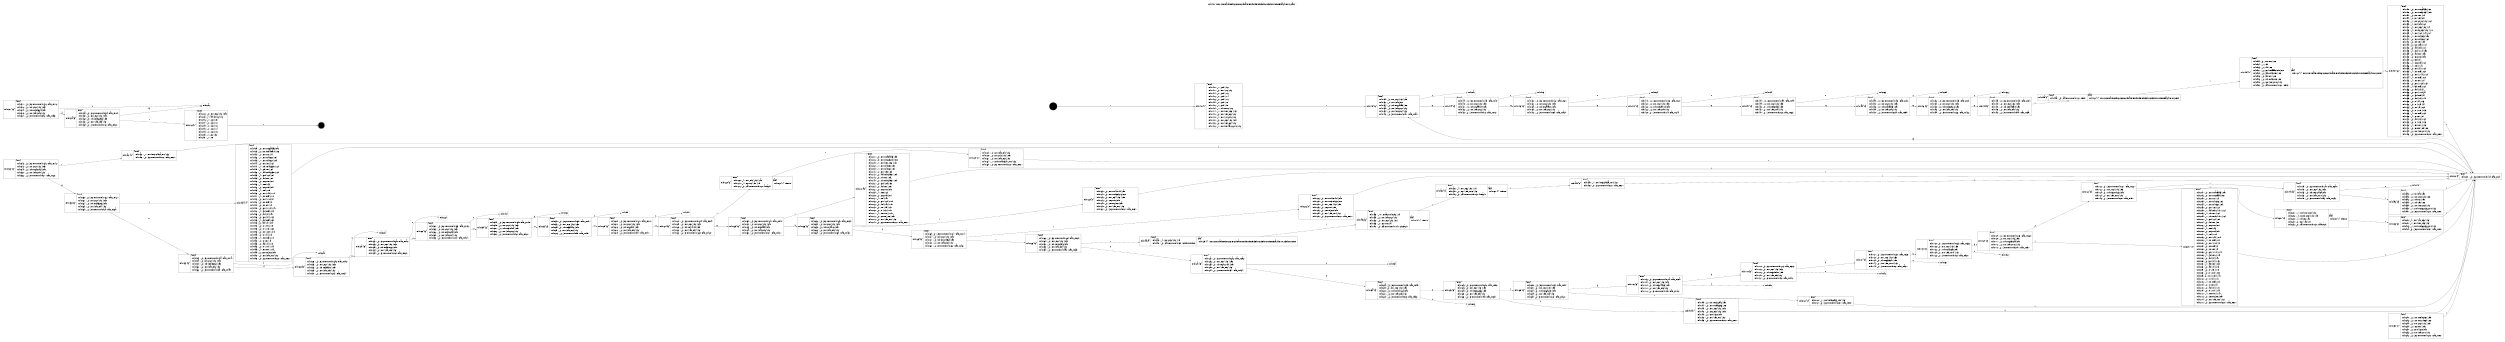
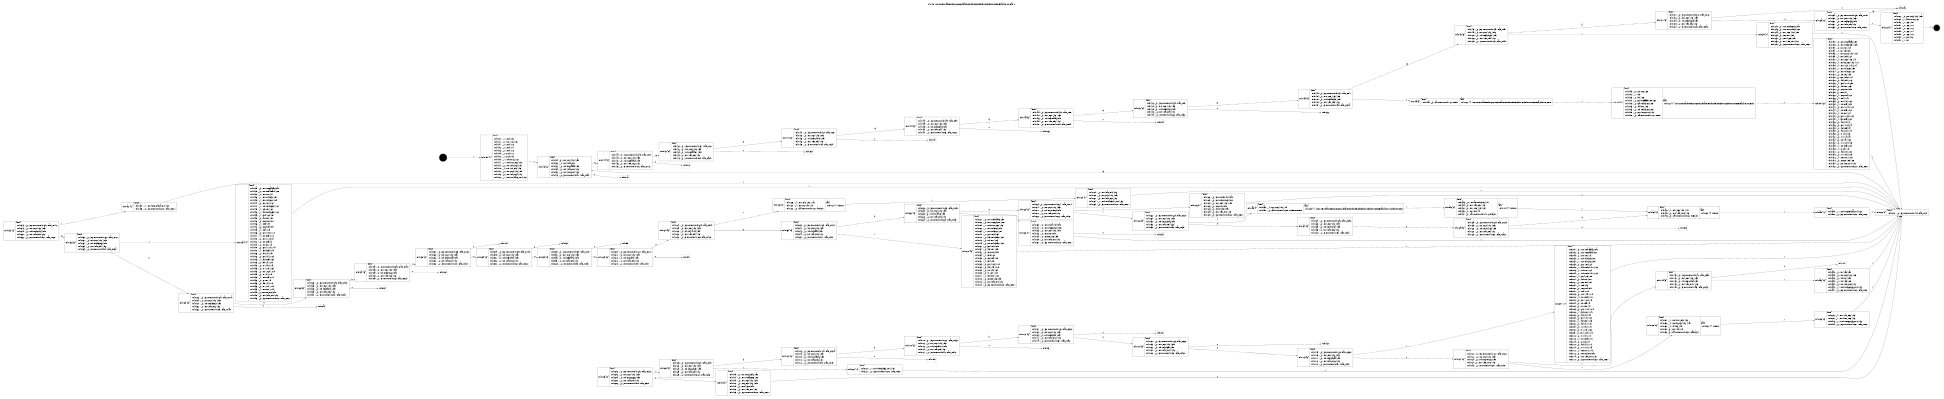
none -> (1481, 35)
(1317, 264) -> (1114, 234)
(1431, 291) -> (1577, 221)
